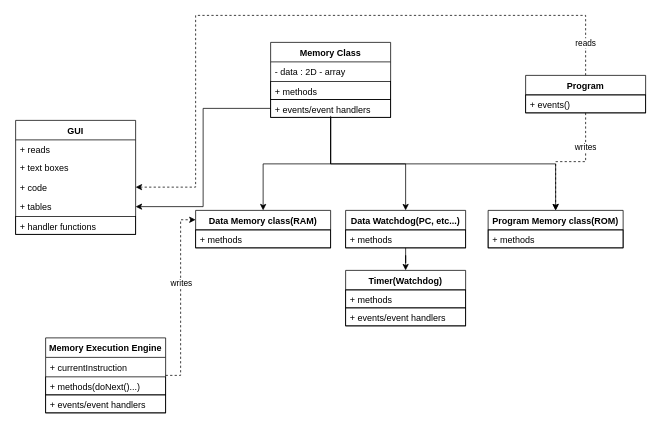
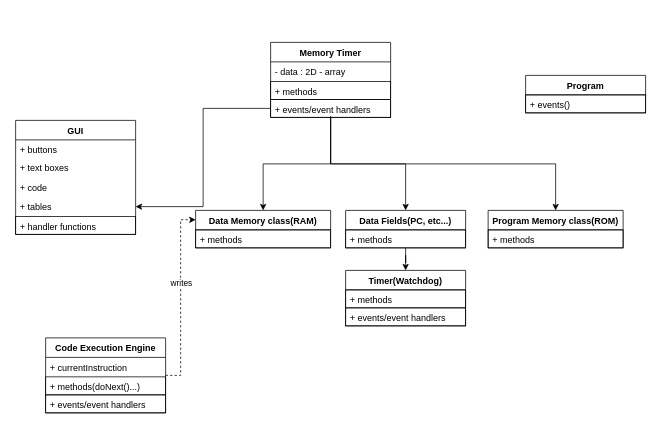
(334, 15) -> none
(330, 53) -> (330, 53)
(36, 150) -> (41, 150)
(585, 152) -> none
(405, 221) -> (405, 221)
(105, 348) -> (105, 348)
